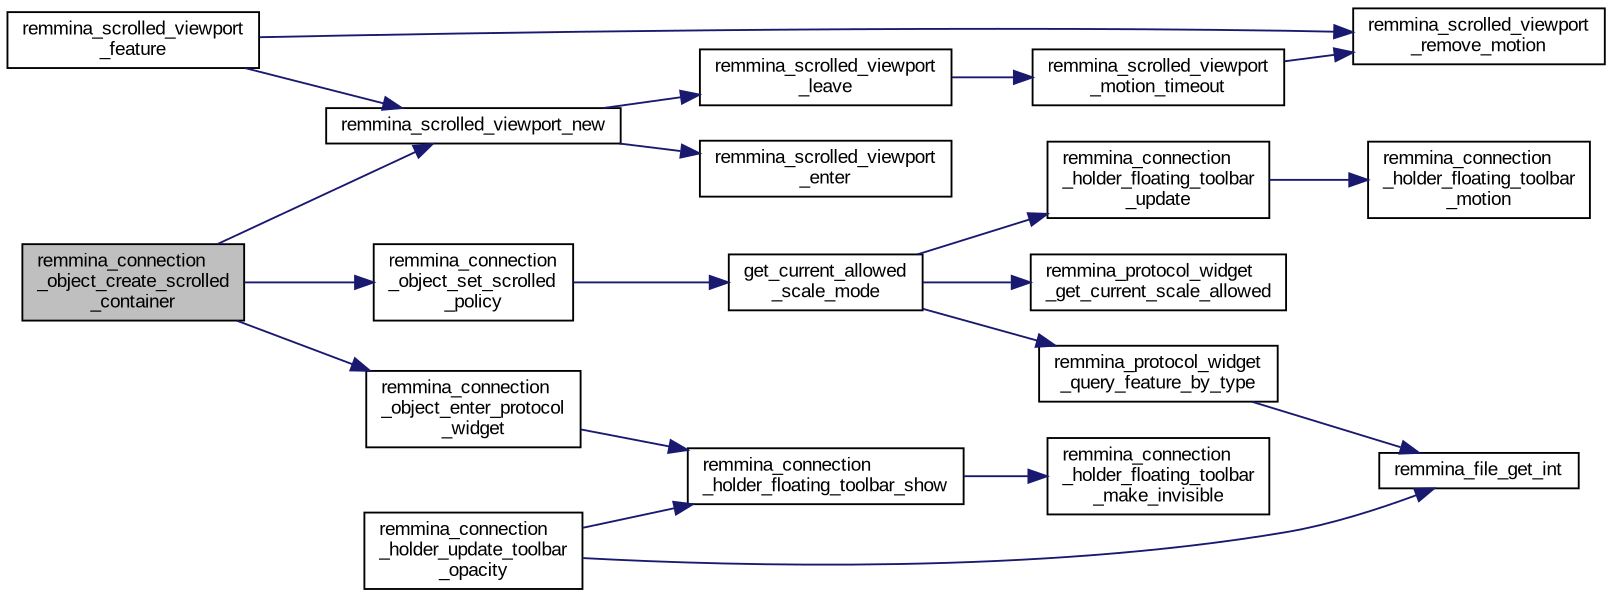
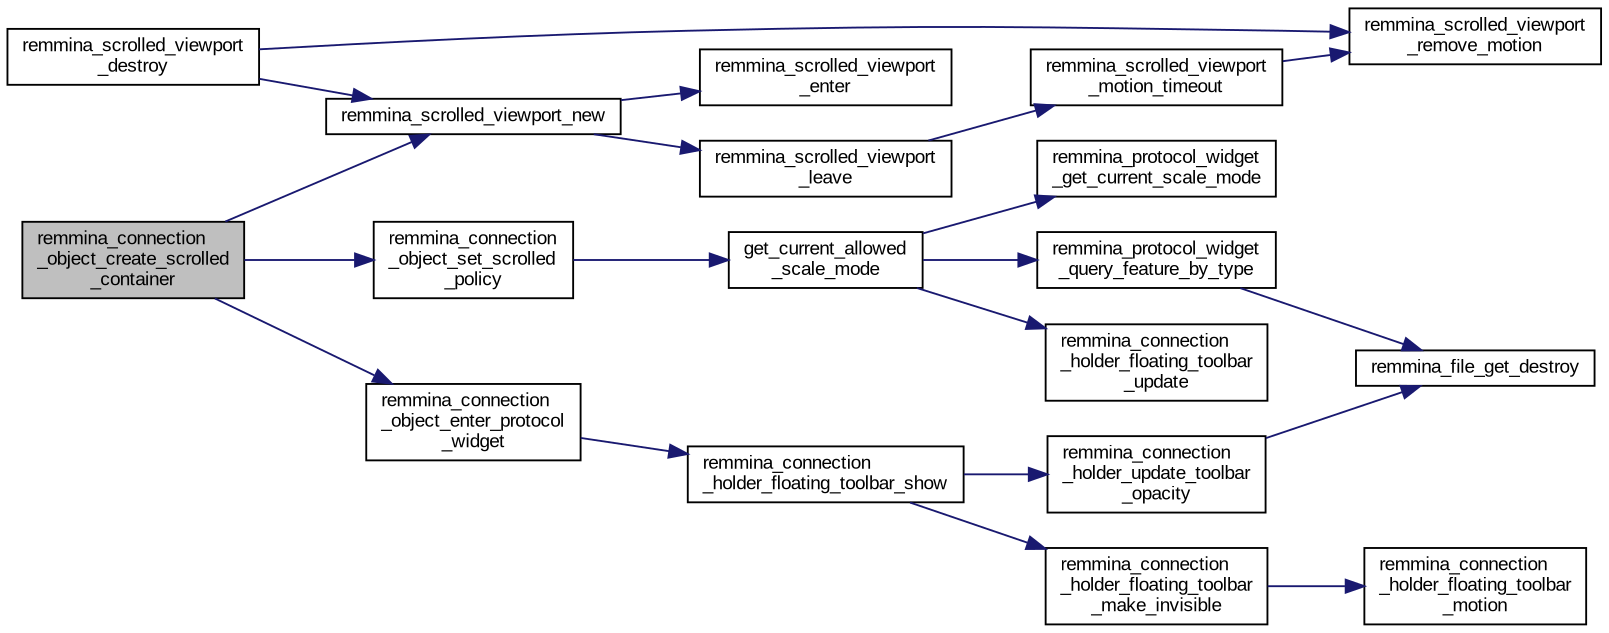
(133, 40) -> (133, 57)
(1309, 180) -> (1306, 586)
(1158, 282) -> (1157, 169)
(1479, 471) -> (1475, 368)
(628, 518) -> (996, 474)
